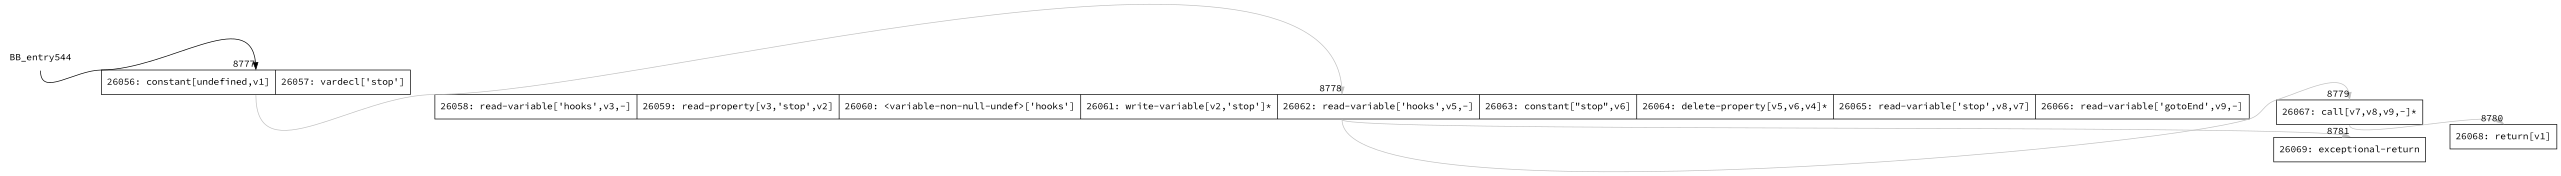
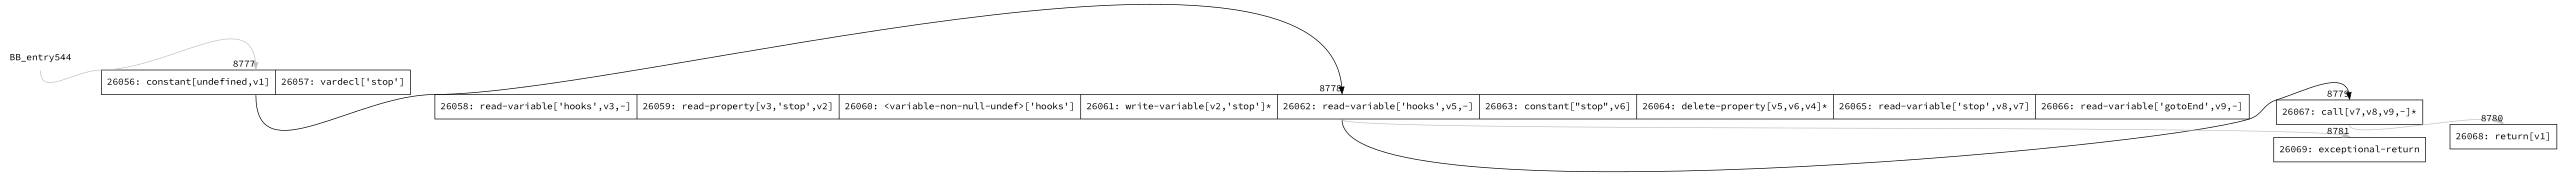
(801, 43) -> (801, 43)
(151, 61) -> (151, 61)
(1847, 163) -> (1847, 163)
